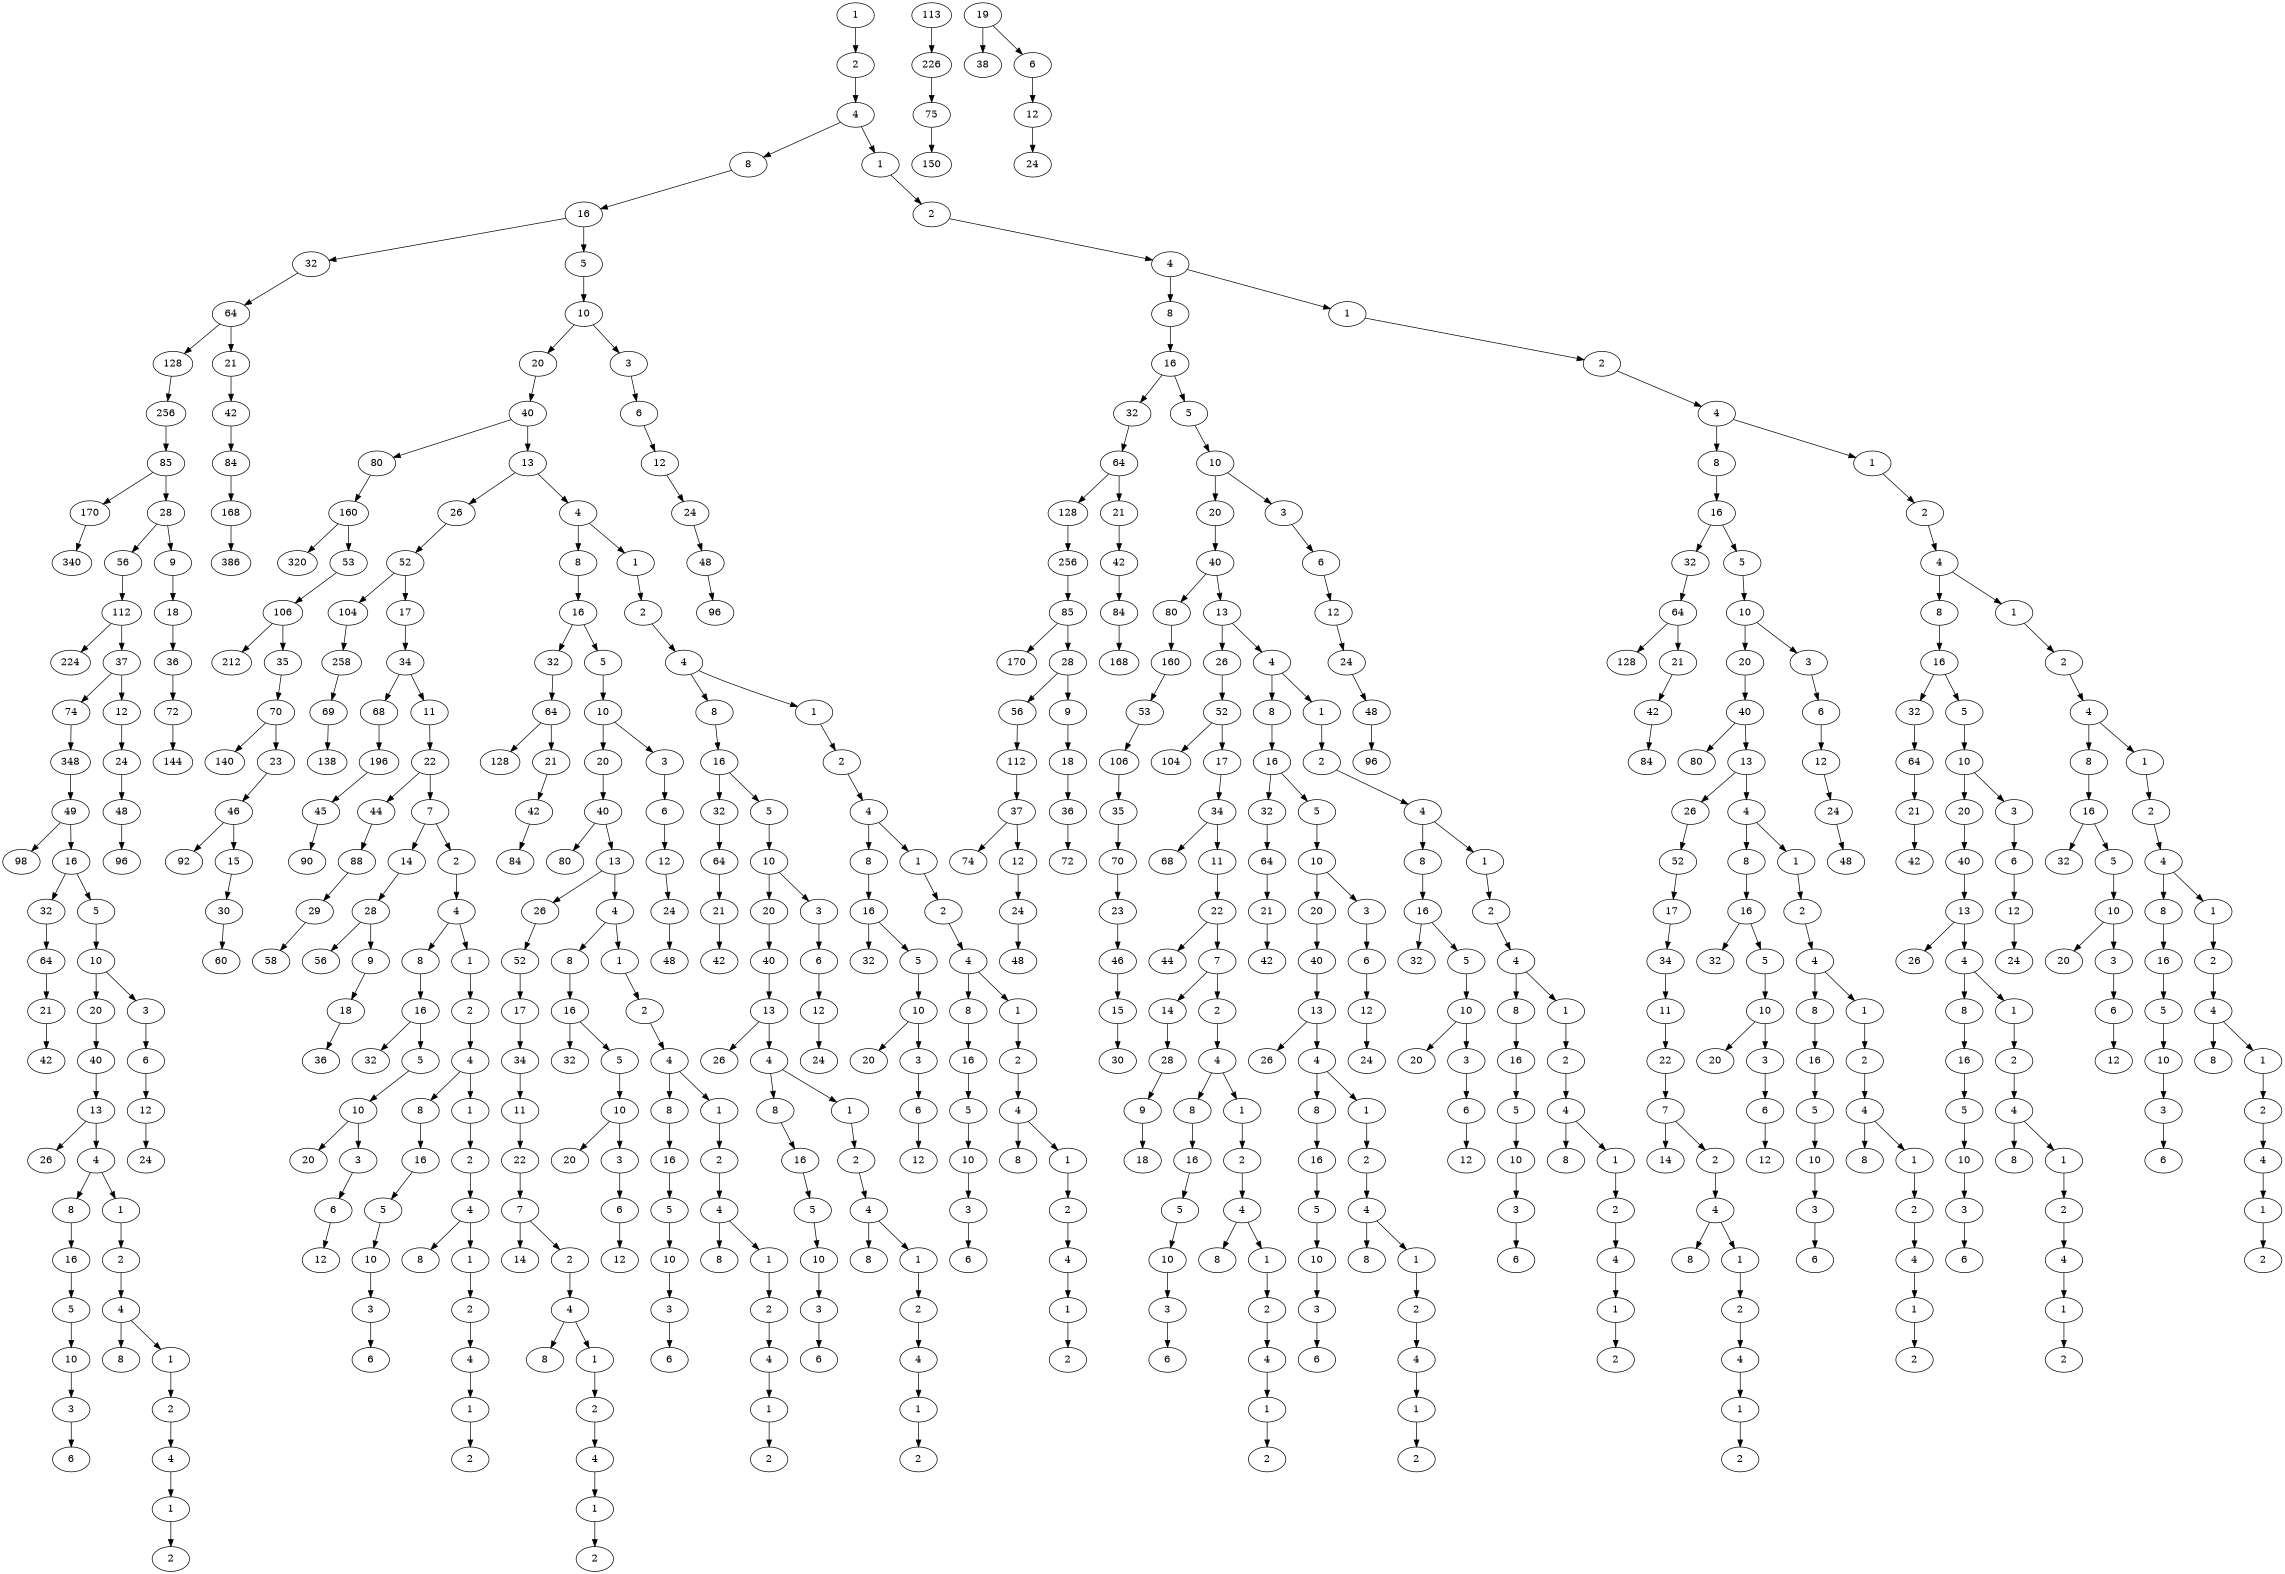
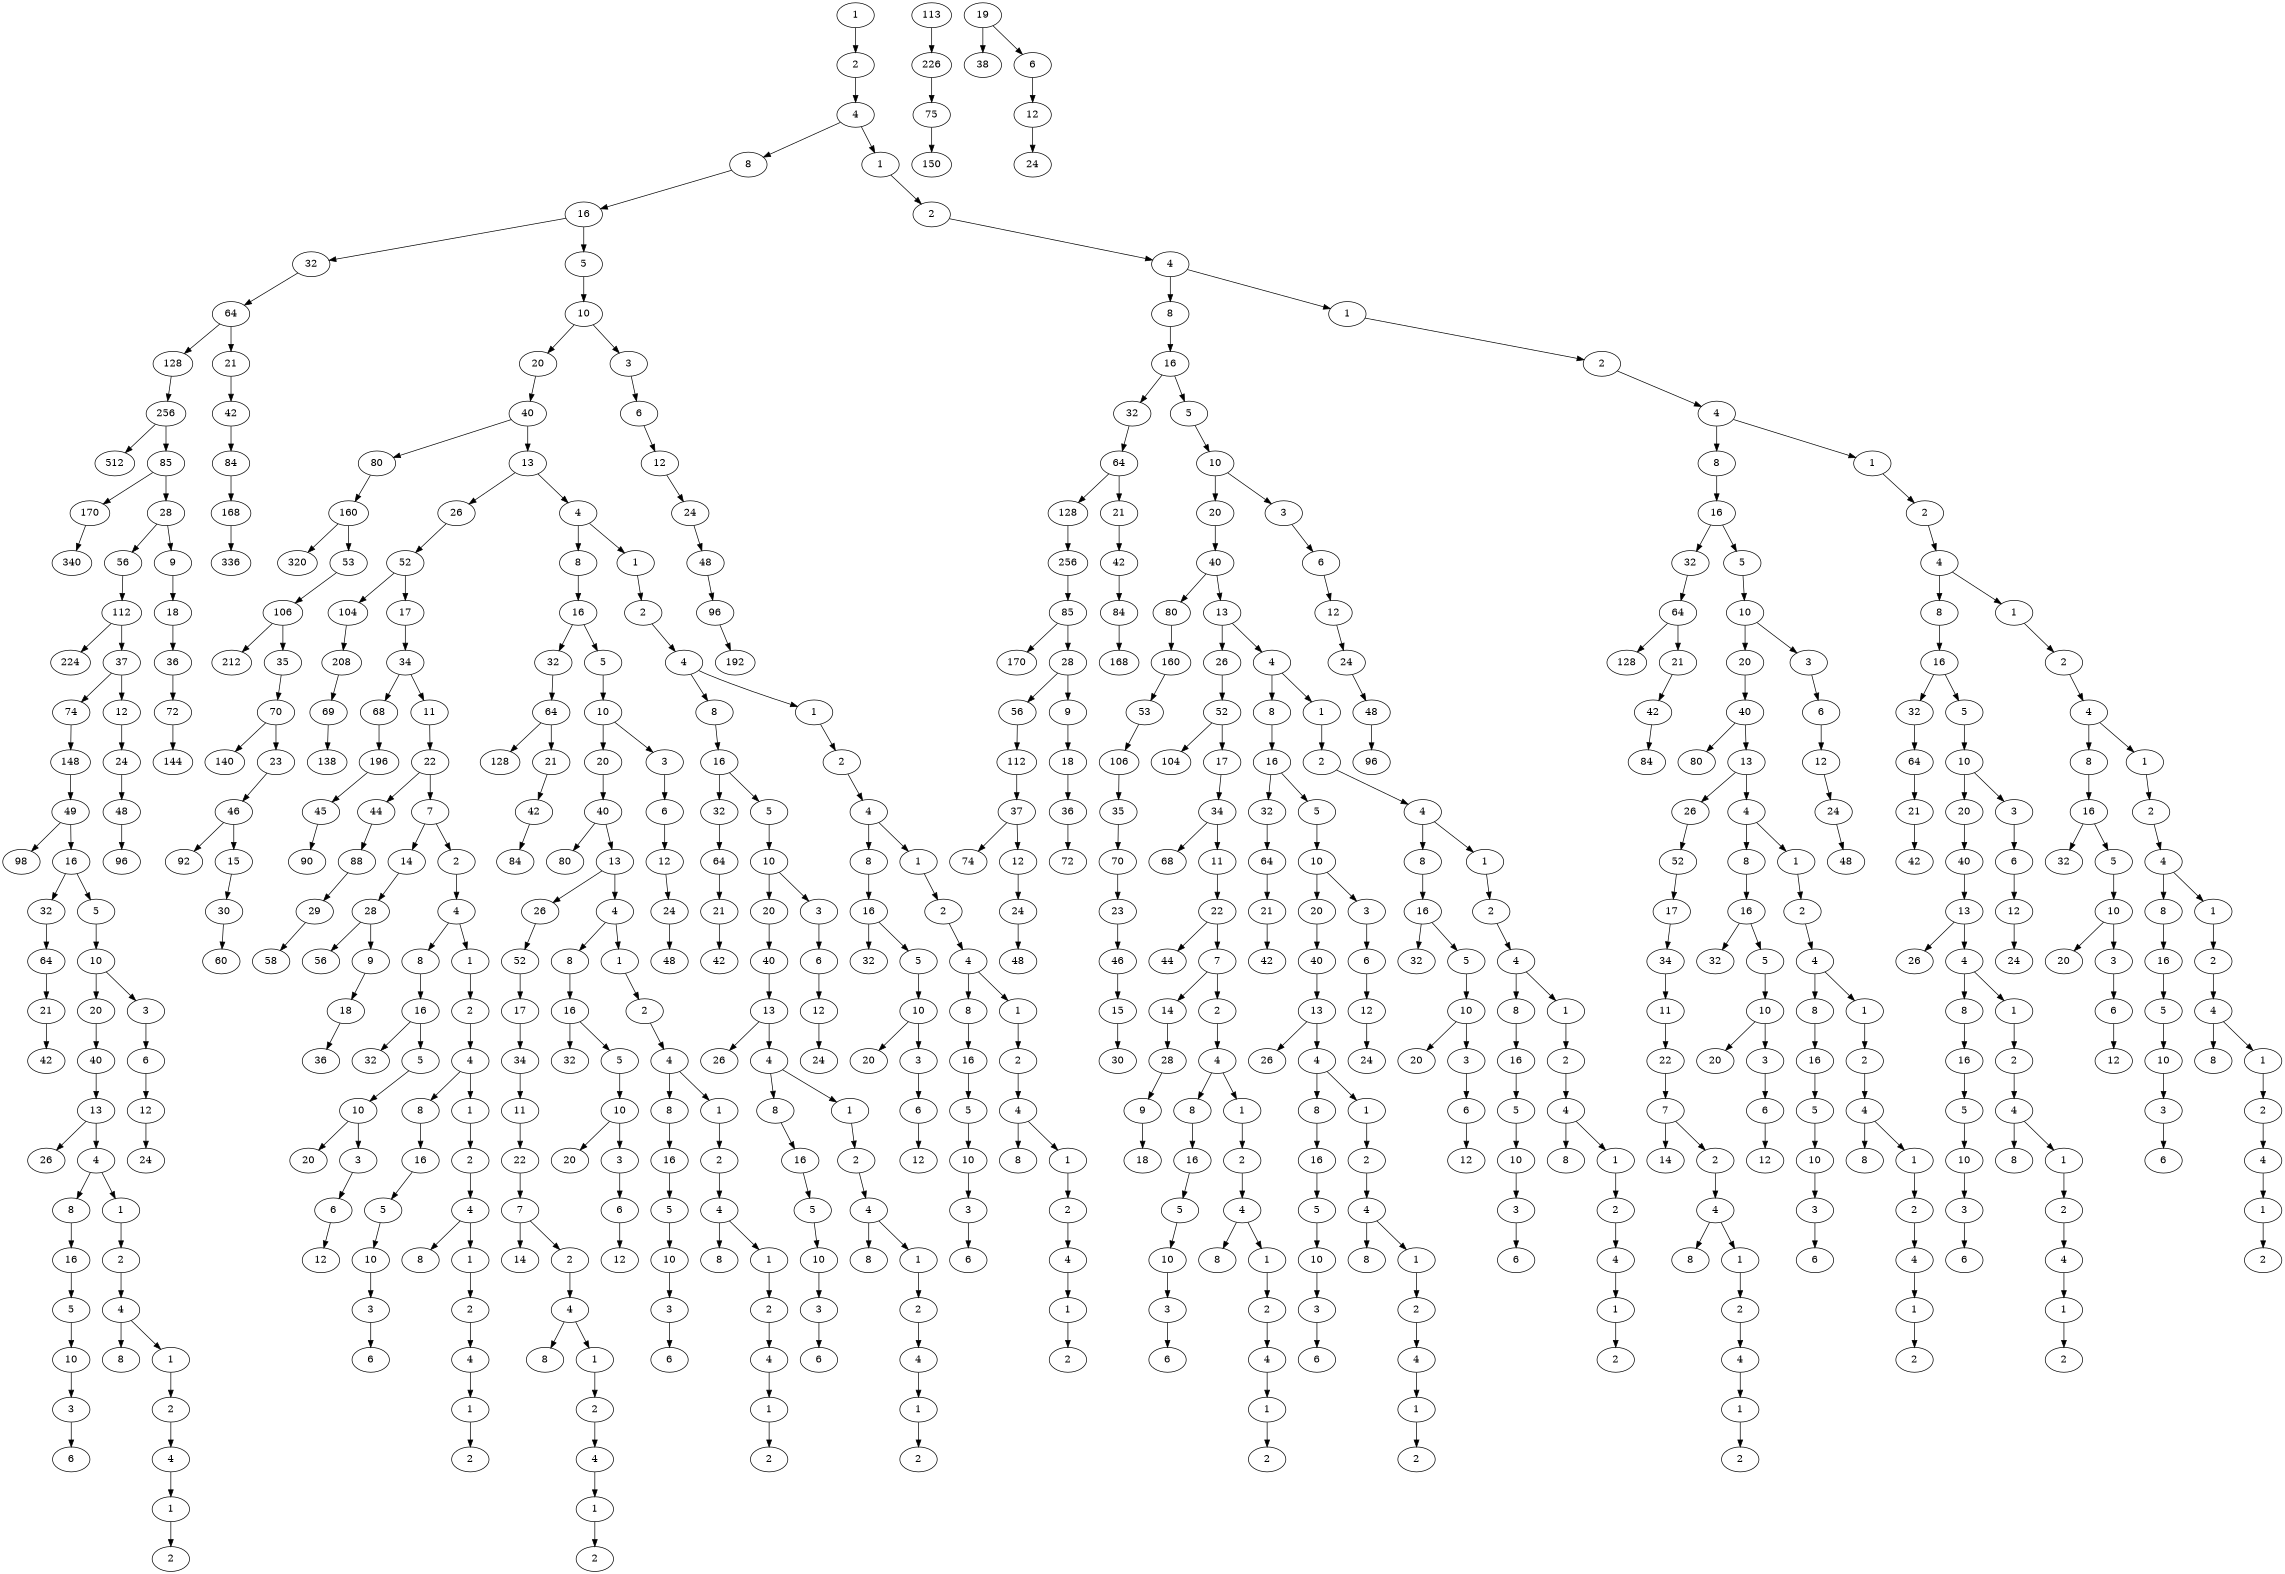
none -> (115, 463)
(231, 563) -> (231, 563)
(342, 663) -> (342, 663)
none -> (735, 663)
(71, 762) -> (71, 762)
